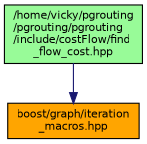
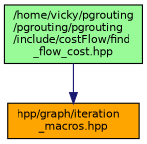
(73, 121) -> (73, 121)
